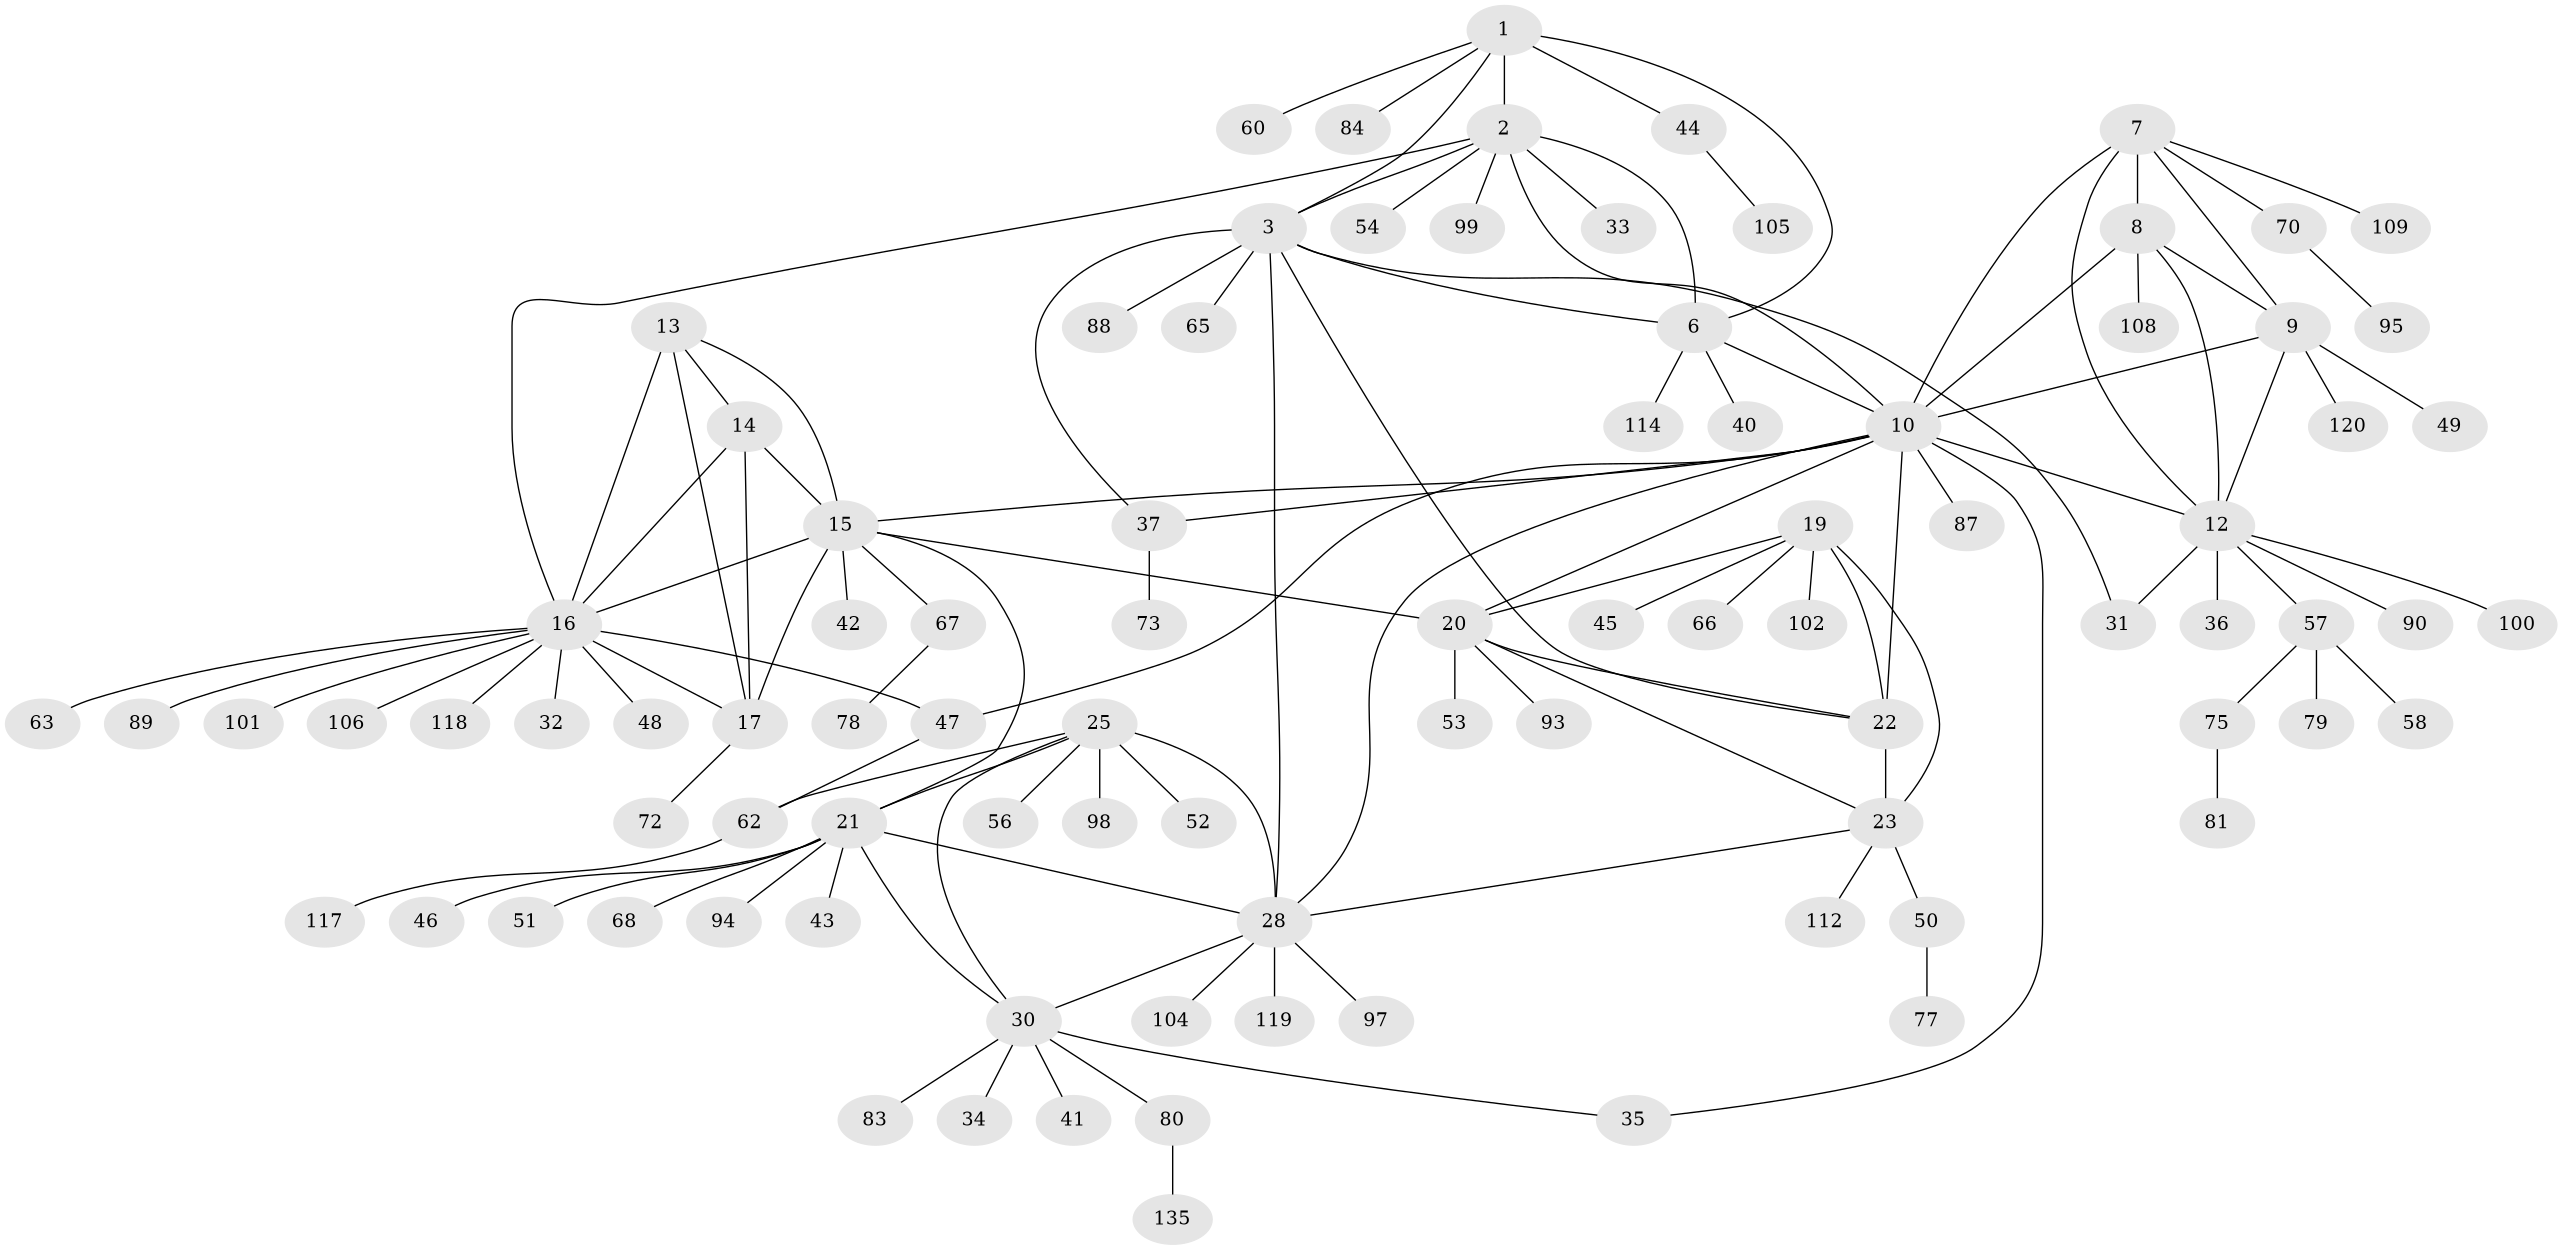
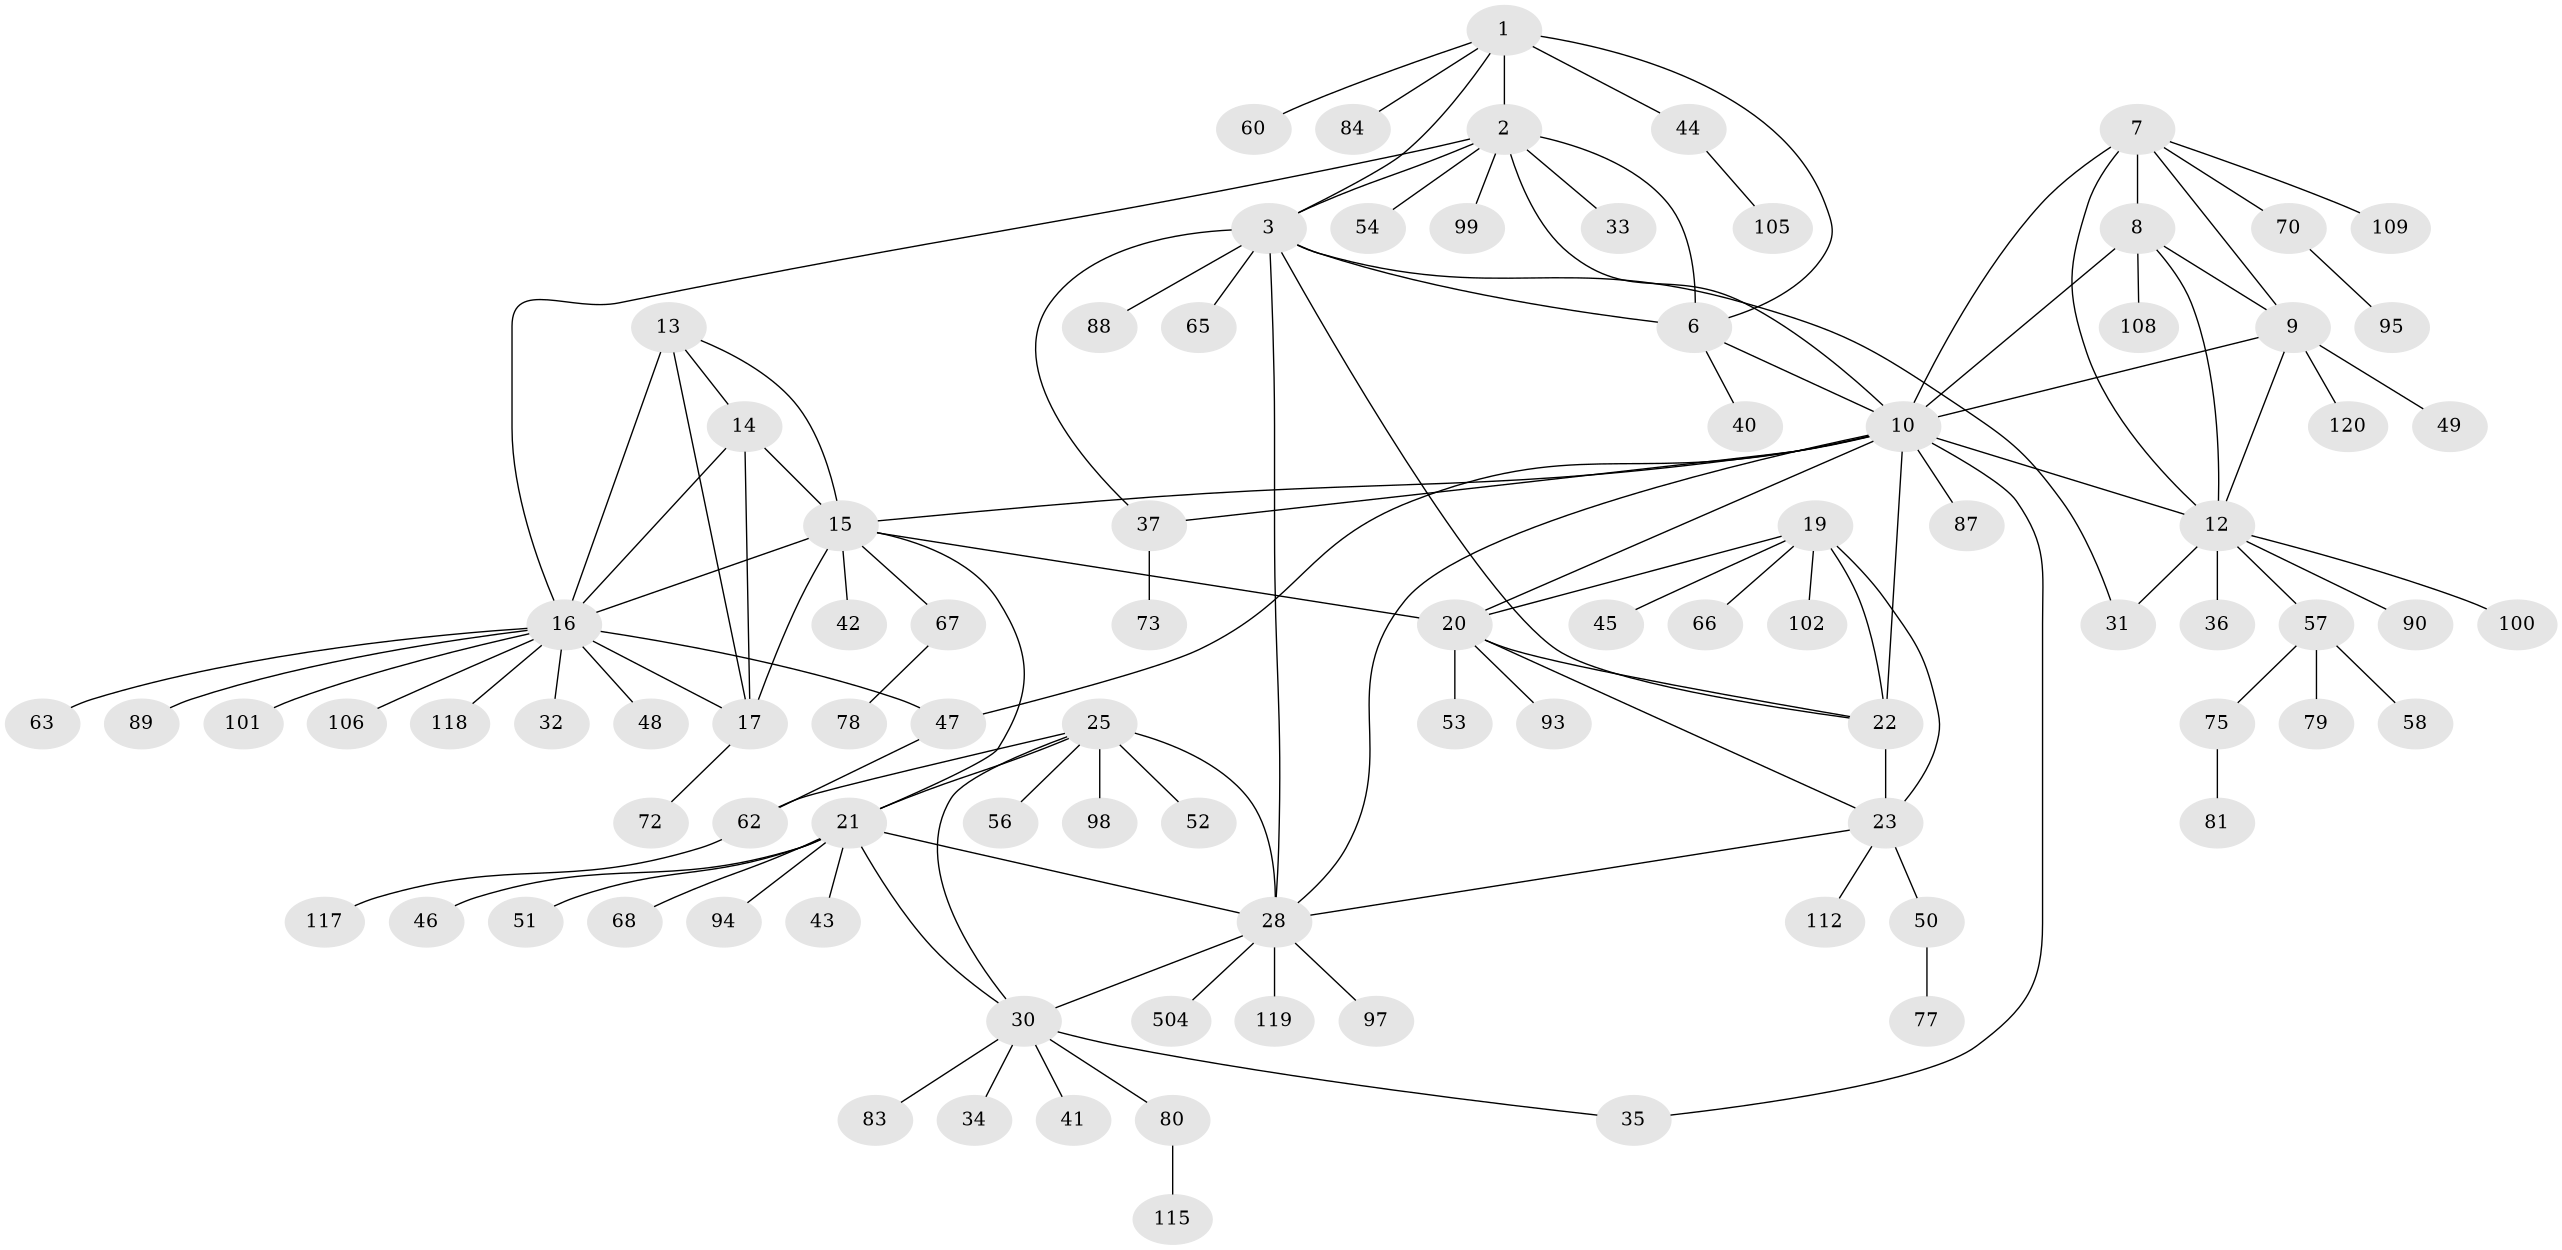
(1643, 427) -> none
(1171, 1021) -> (1171, 1021)
(1173, 1219) -> (1173, 1219)
